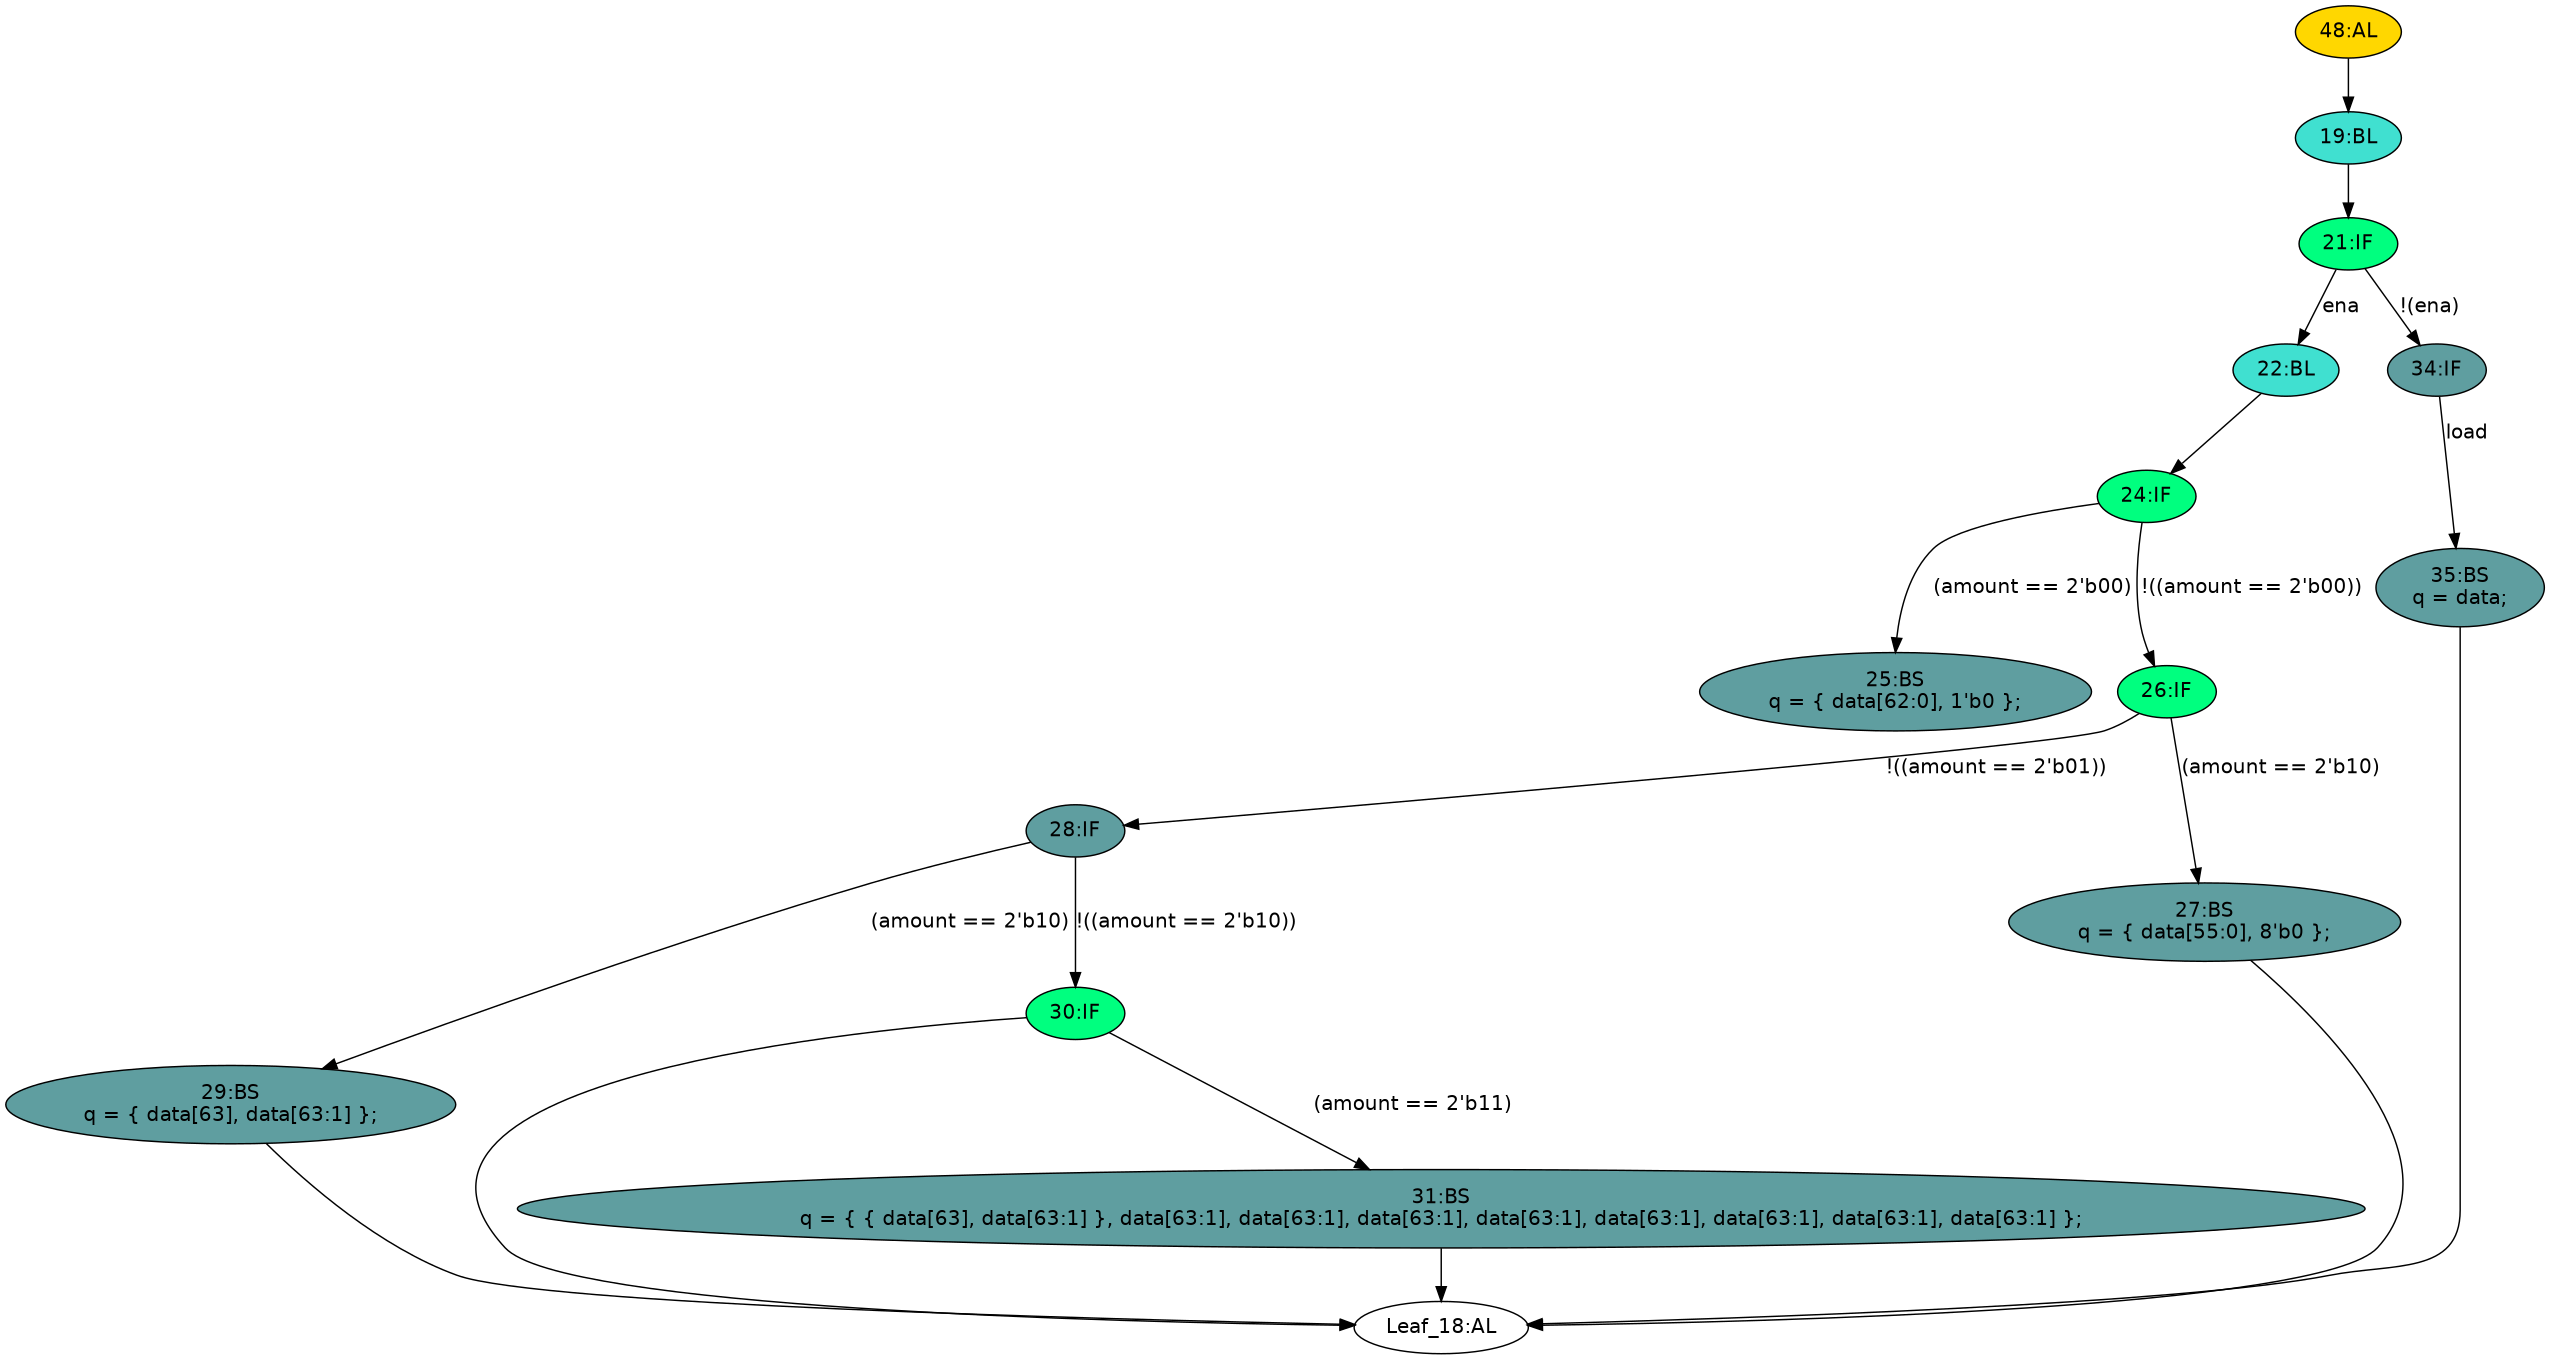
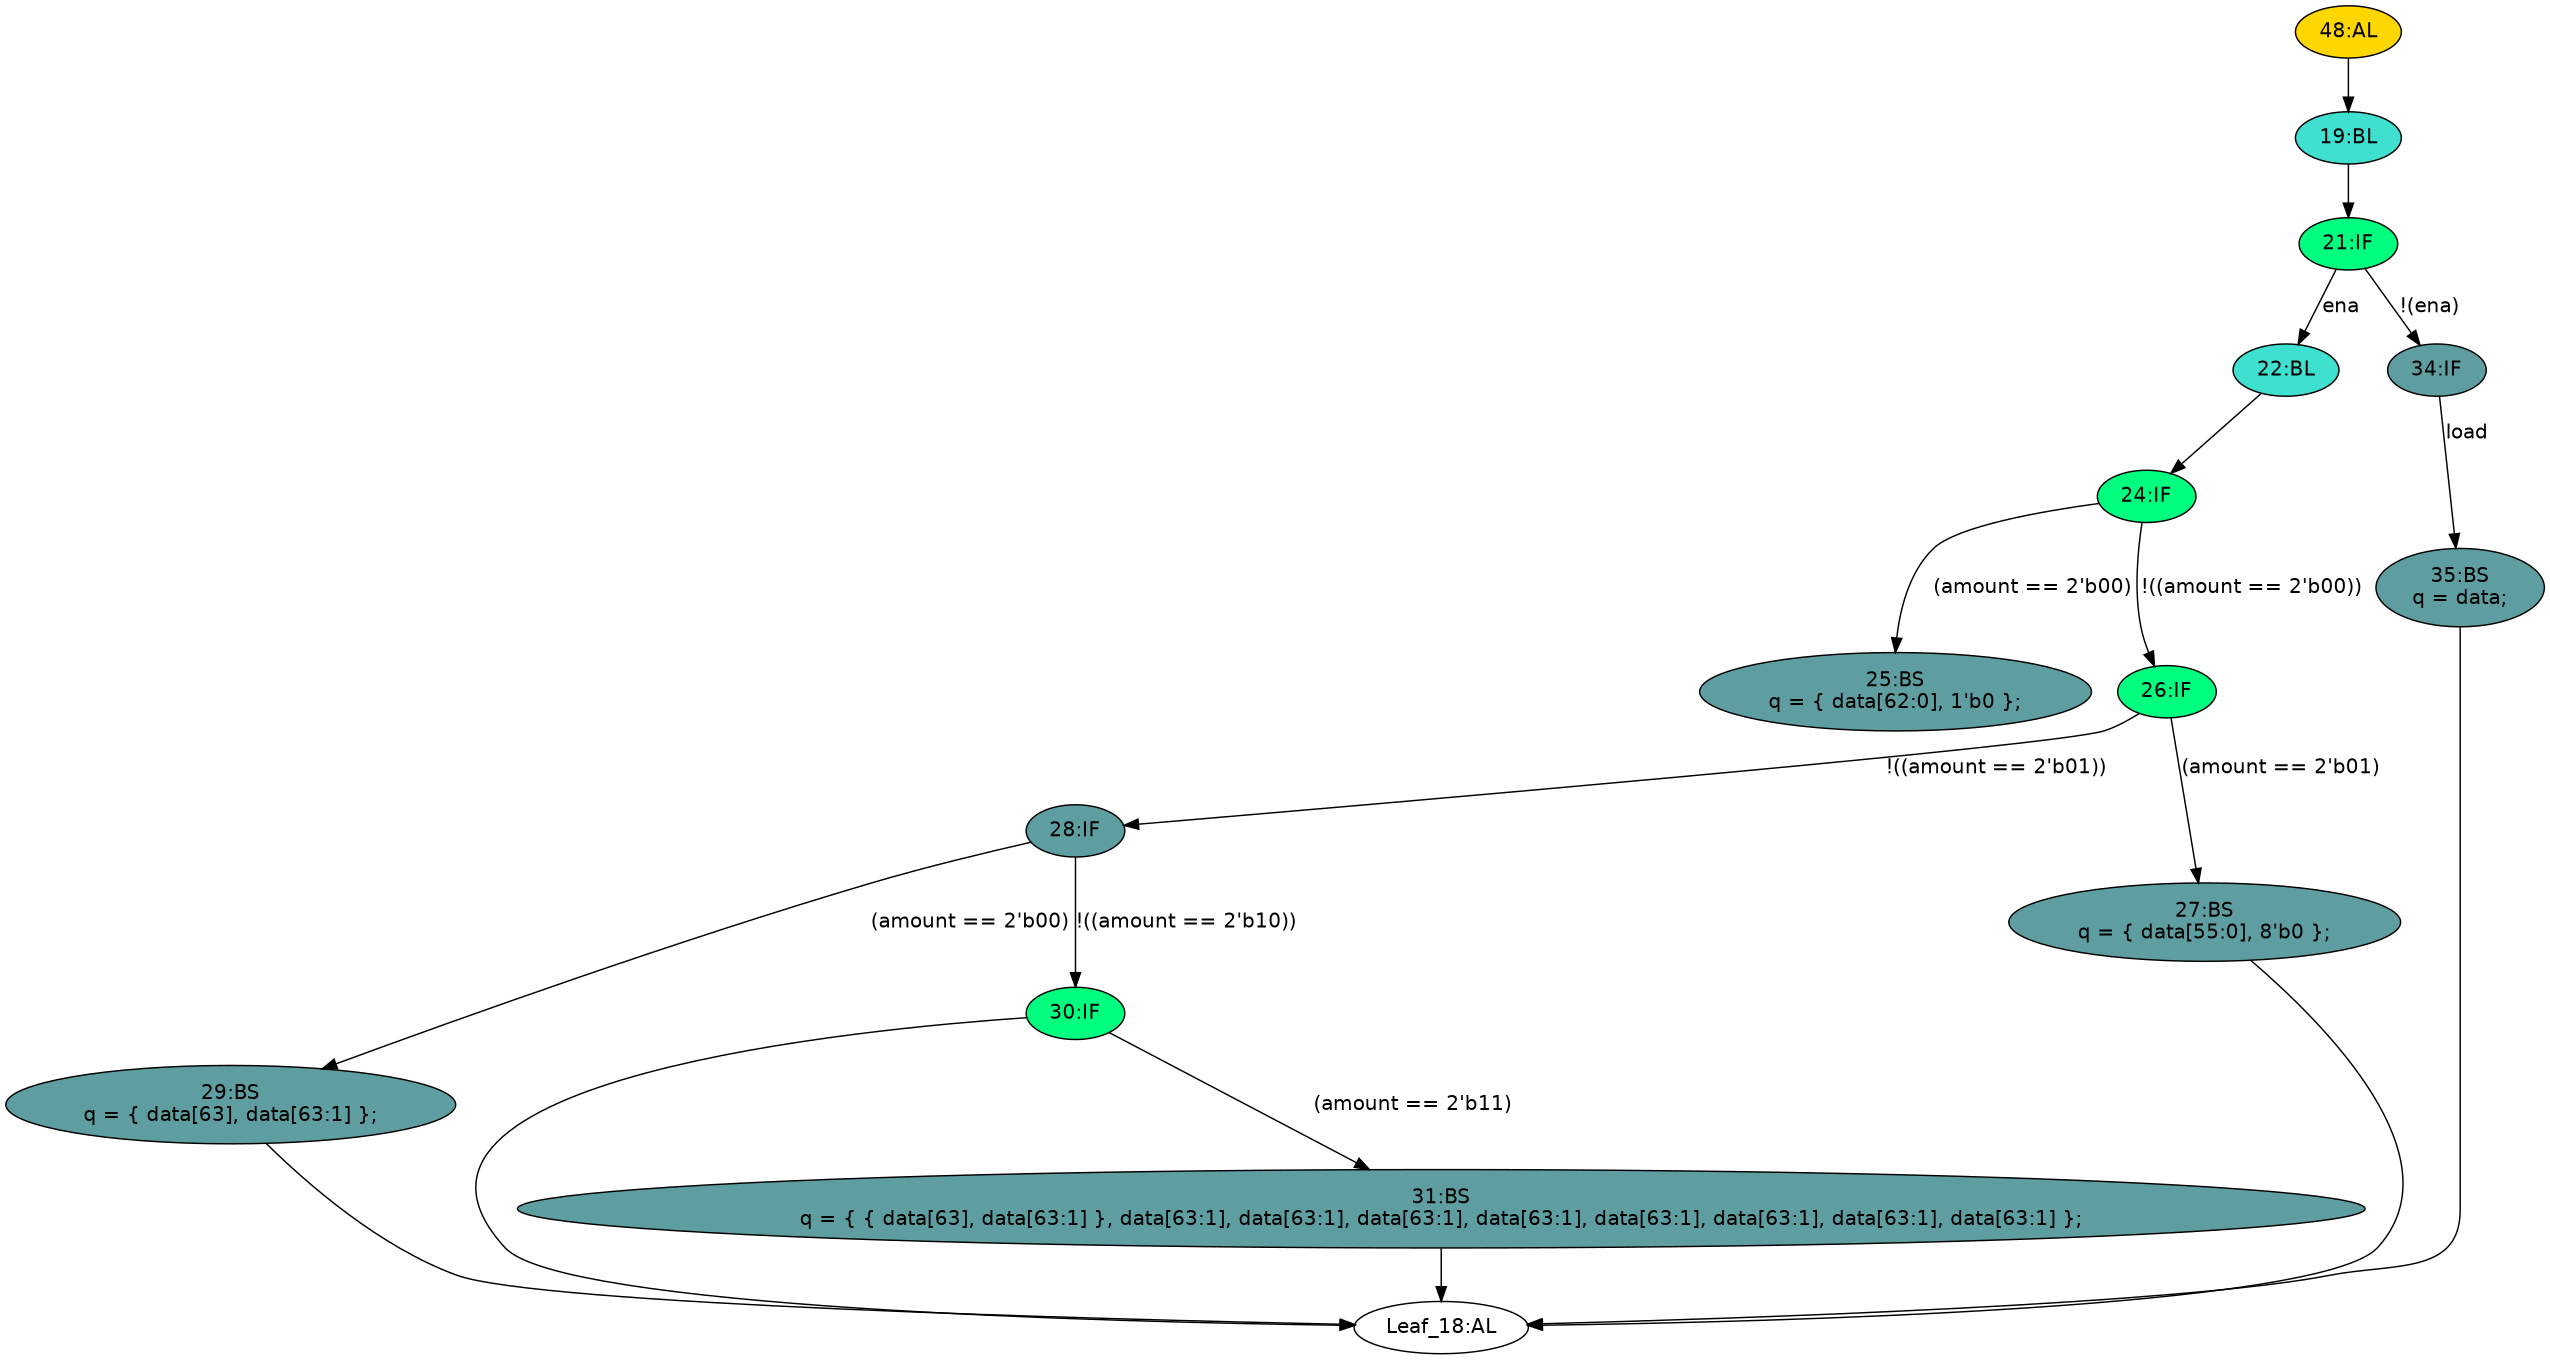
(2281, 768) -> (2281, 768)
(970, 922) -> (970, 922)
